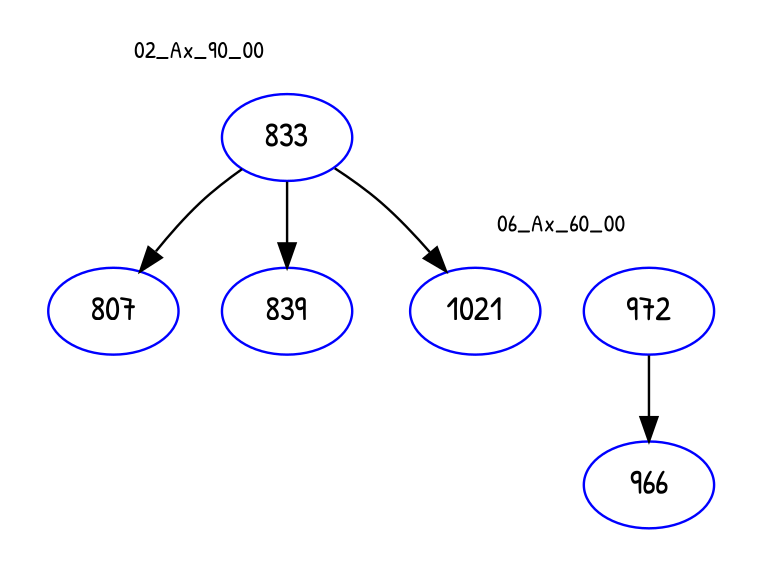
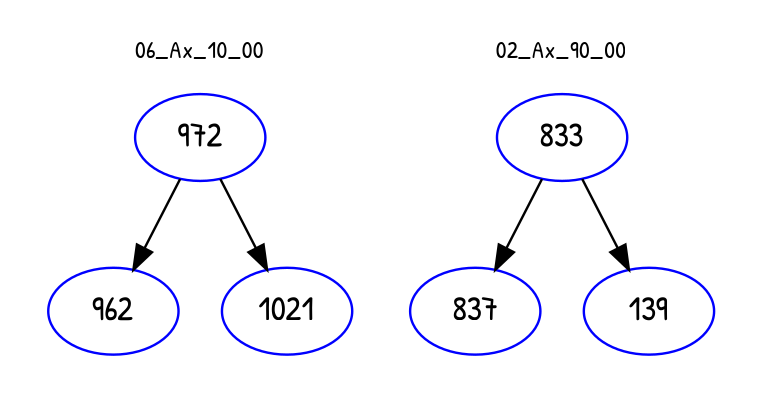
(406, 226) -> (238, 214)
(562, 226) -> (200, 52)
(113, 311) -> (475, 311)
(287, 311) -> (649, 311)
(649, 485) -> (113, 311)
